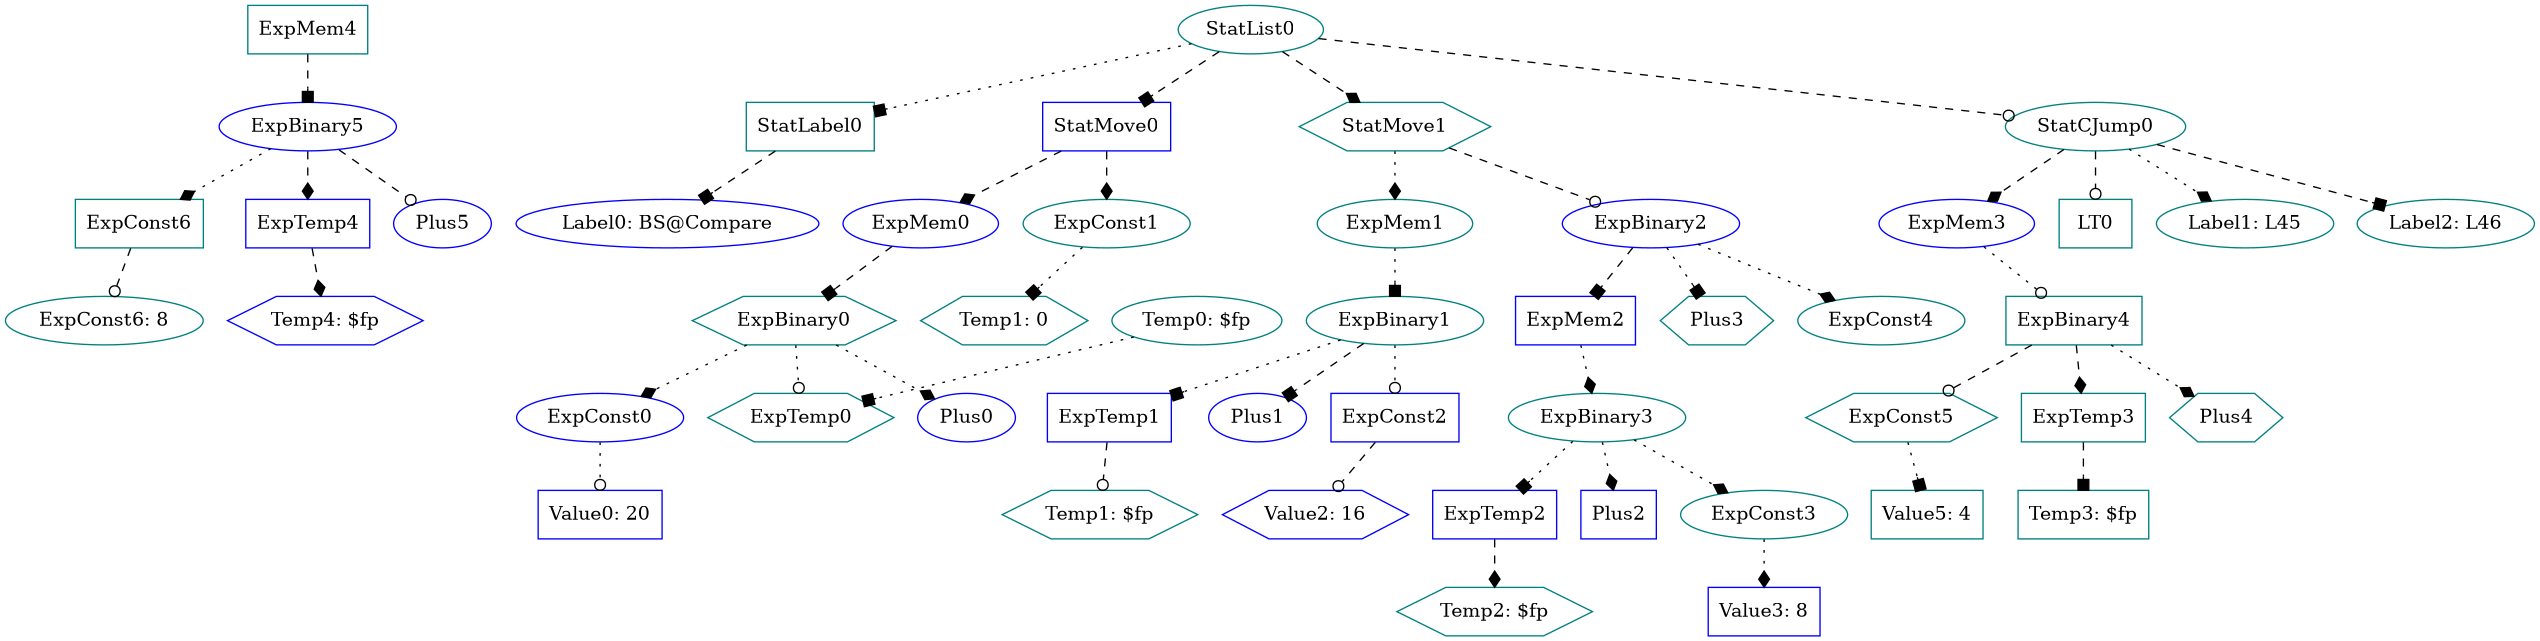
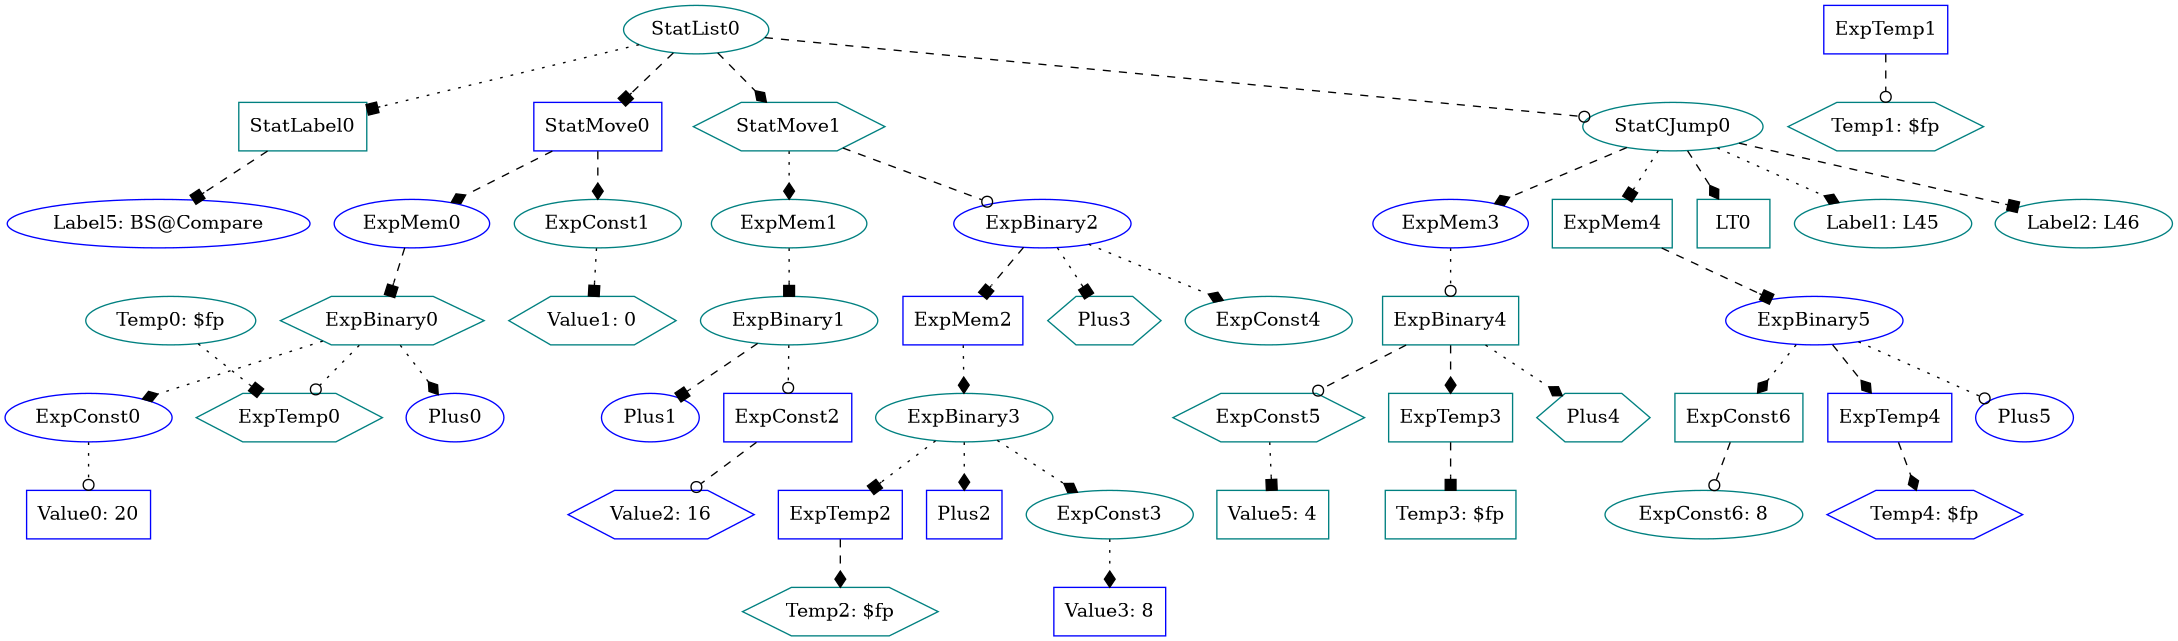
none -> (1646, 169)
(2095, 170) -> (1699, 168)
(372, 173) -> (1919, 369)
(667, 224) -> (159, 224)
(1004, 321) -> (592, 321)
(1263, 366) -> none
